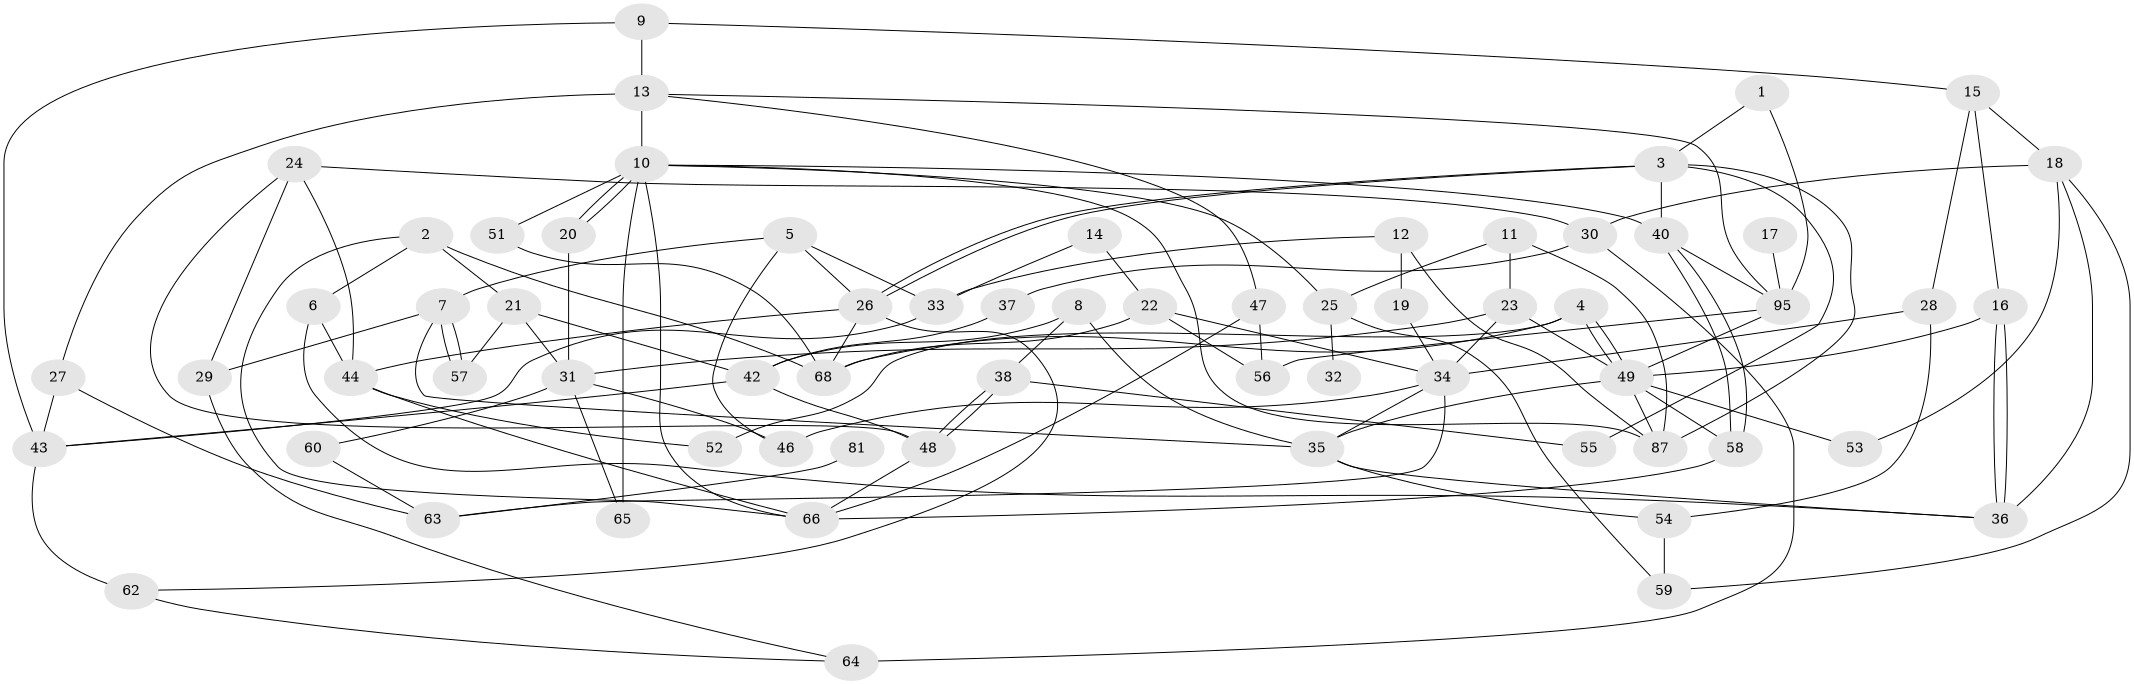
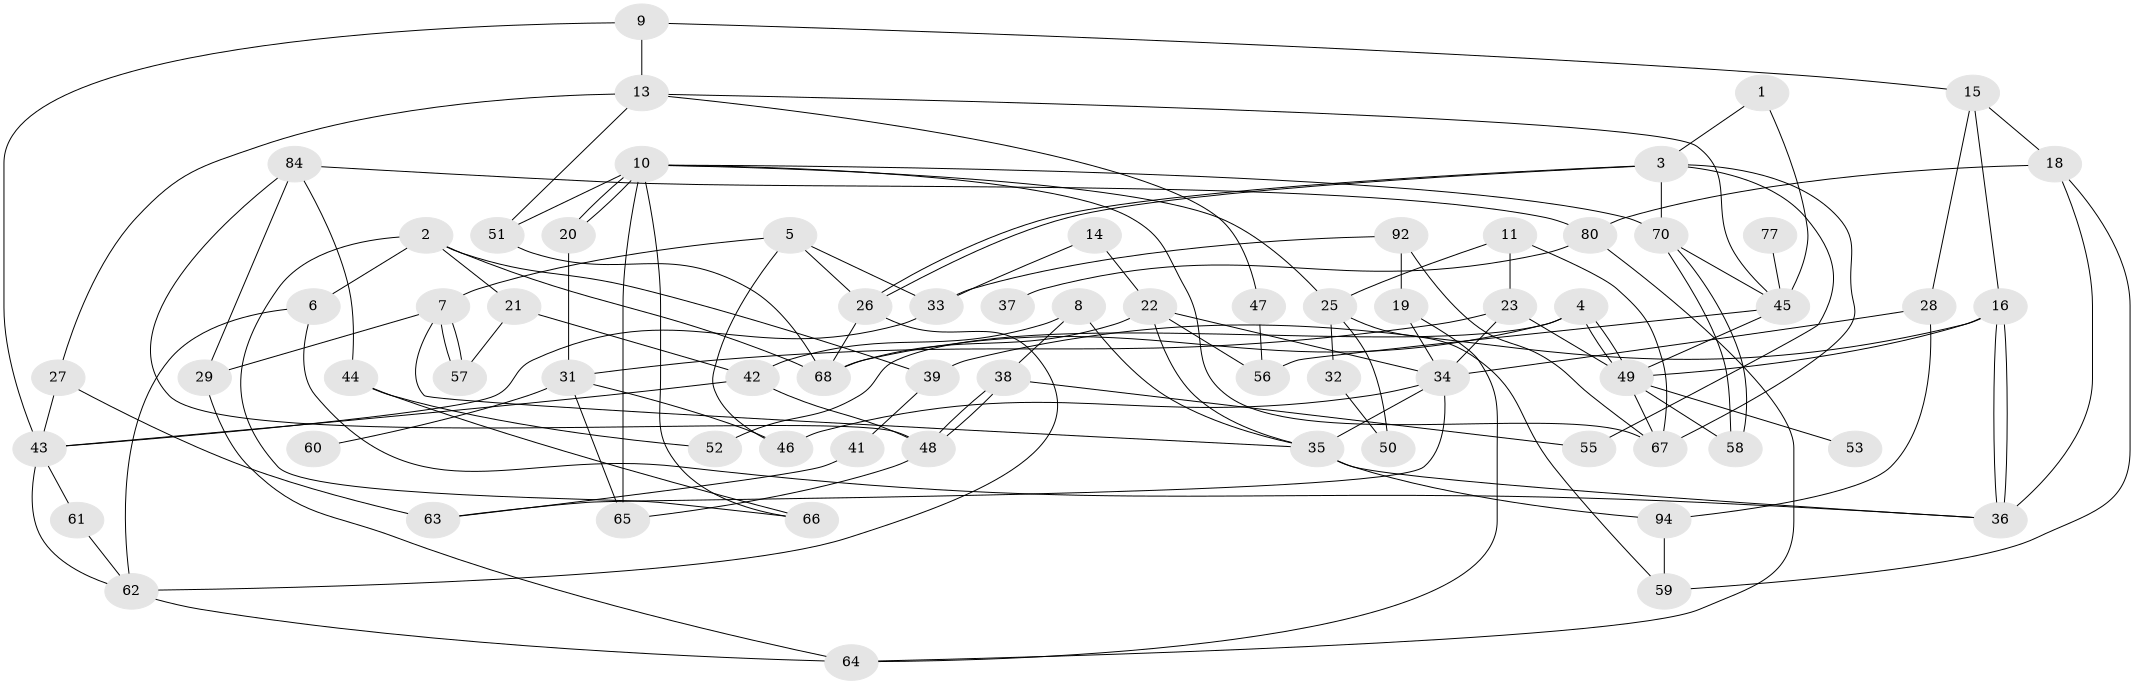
(642, 129) -> (570, 164)
(295, 164) -> (295, 164)
(1401, 235) -> (1401, 235)
(1590, 235) -> (1590, 235)
(1661, 235) -> (1661, 235)
(1770, 235) -> (1770, 235)
(1783, 307) -> (1783, 307)
(537, 336) -> none
(560, 340) -> none
(880, 342) -> none
(334, 346) -> (146, 399)
(2021, 346) -> none
none -> (933, 378)
(1467, 402) -> (1194, 395)
(1064, 419) -> none
(857, 449) -> (857, 449)
none -> (1388, 449)
(1660, 449) -> (1660, 449)
(880, 479) -> (800, 491)
(367, 481) -> none
(1278, 506) -> none
none -> (77, 520)
(1664, 520) -> (1664, 520)
none -> (1324, 624)
